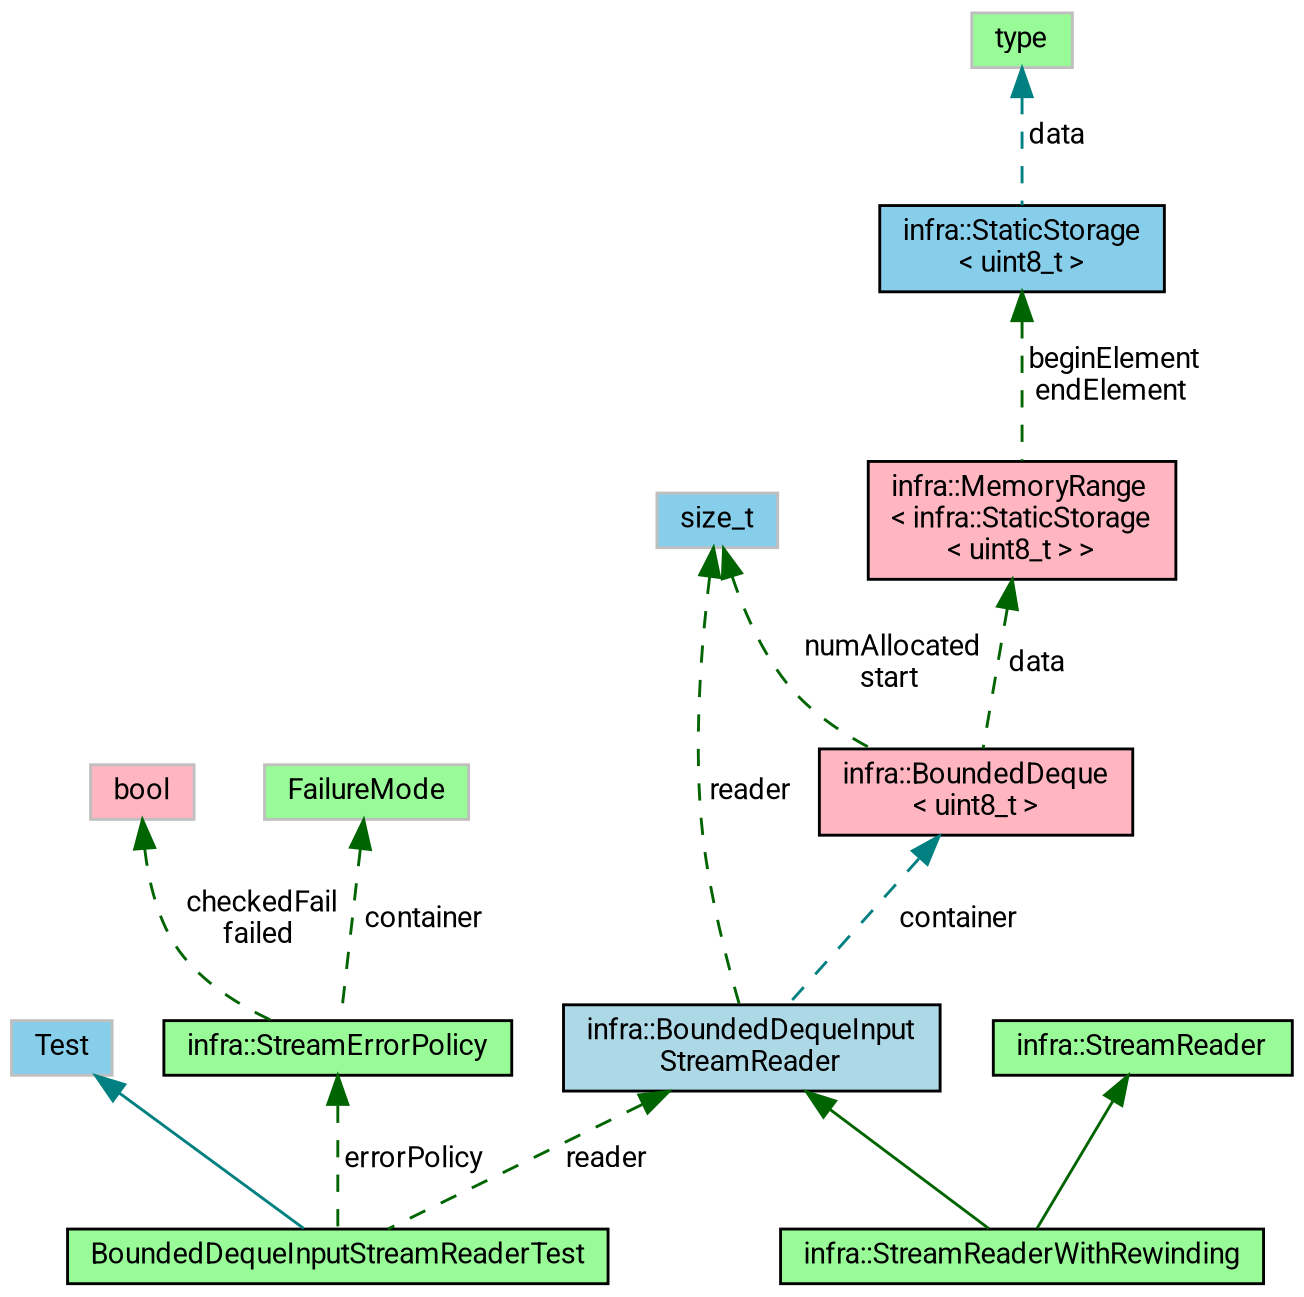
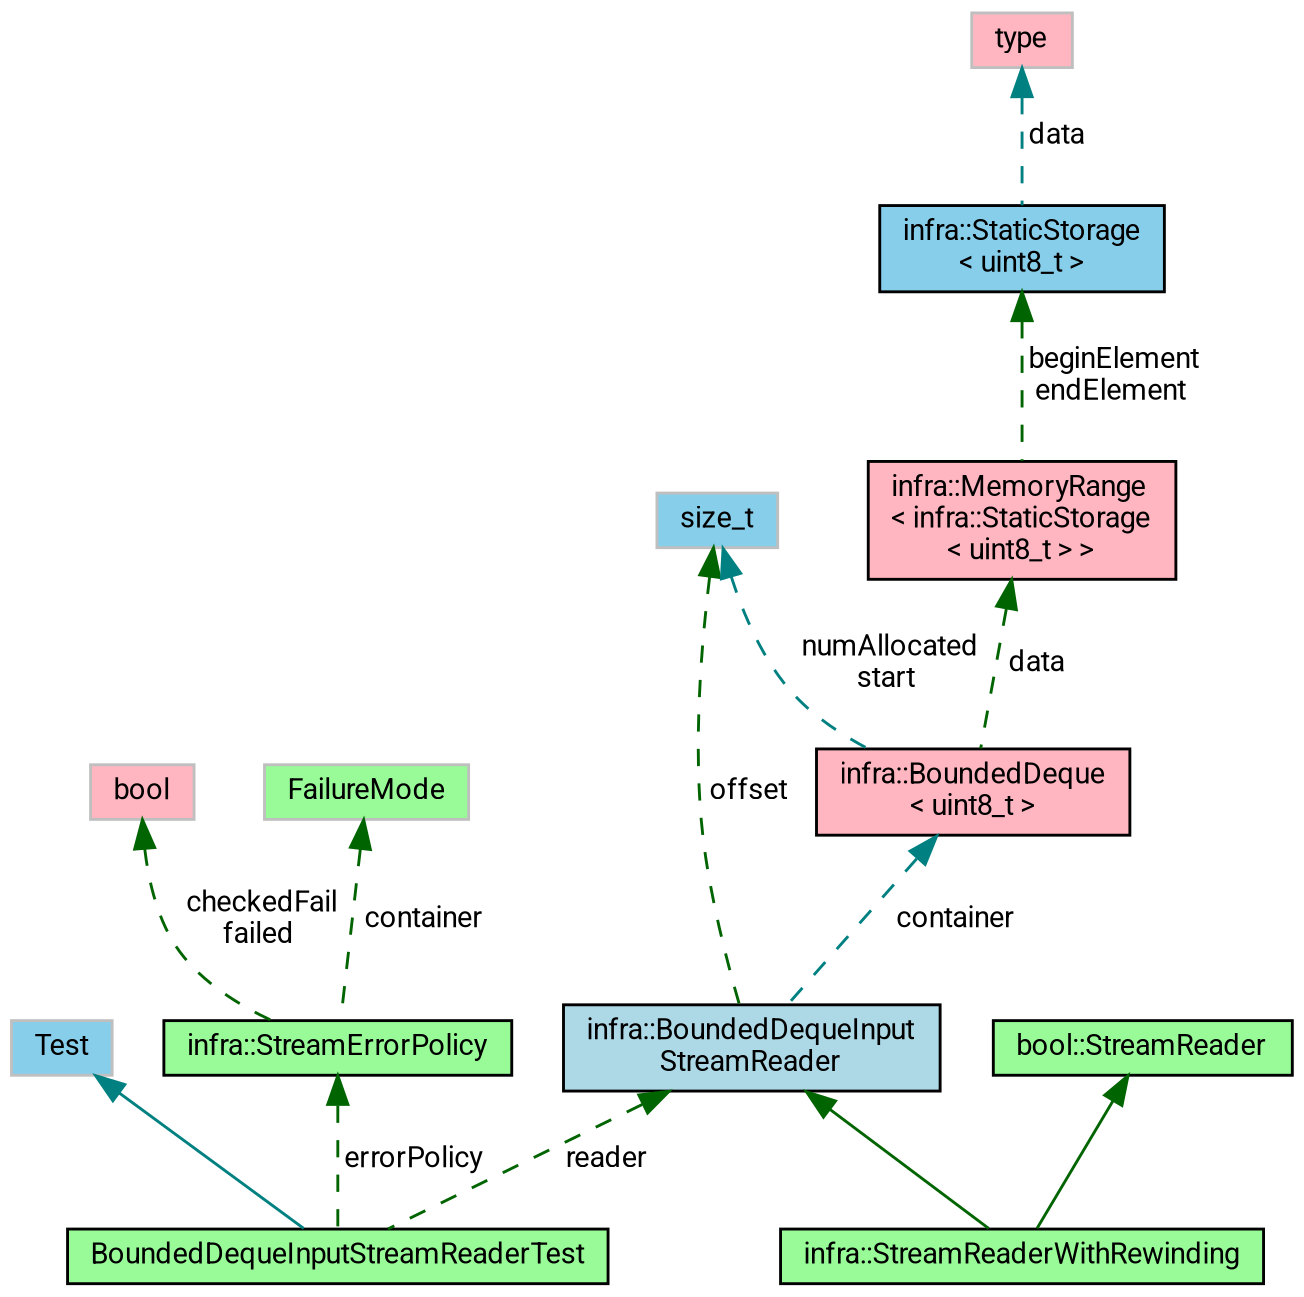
(1022, 40) -> (1022, 40)
(783, 678) -> (780, 678)
(748, 792) -> (746, 792)
(1143, 1048) -> (1143, 1048)
